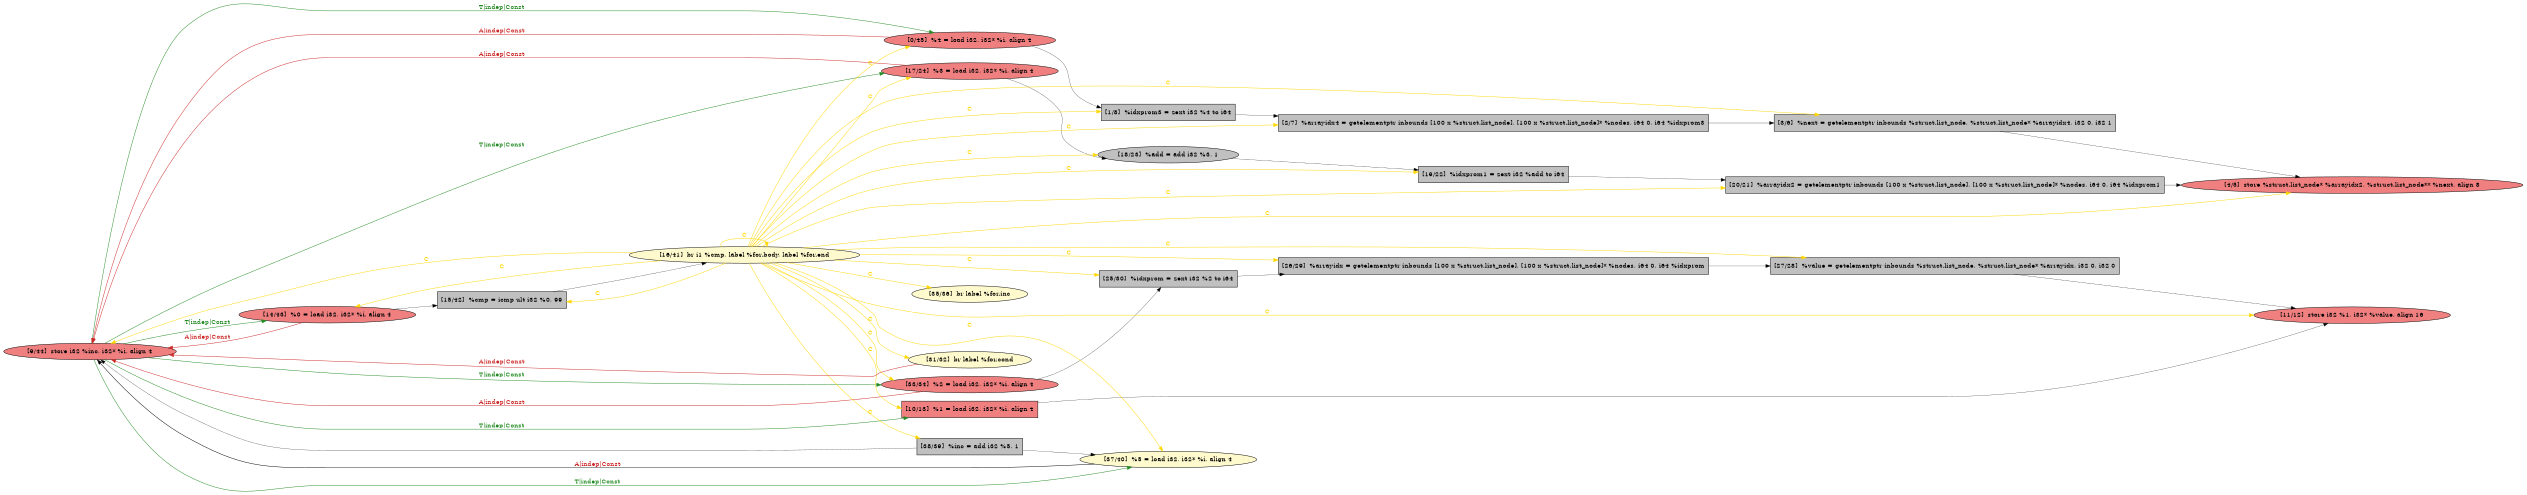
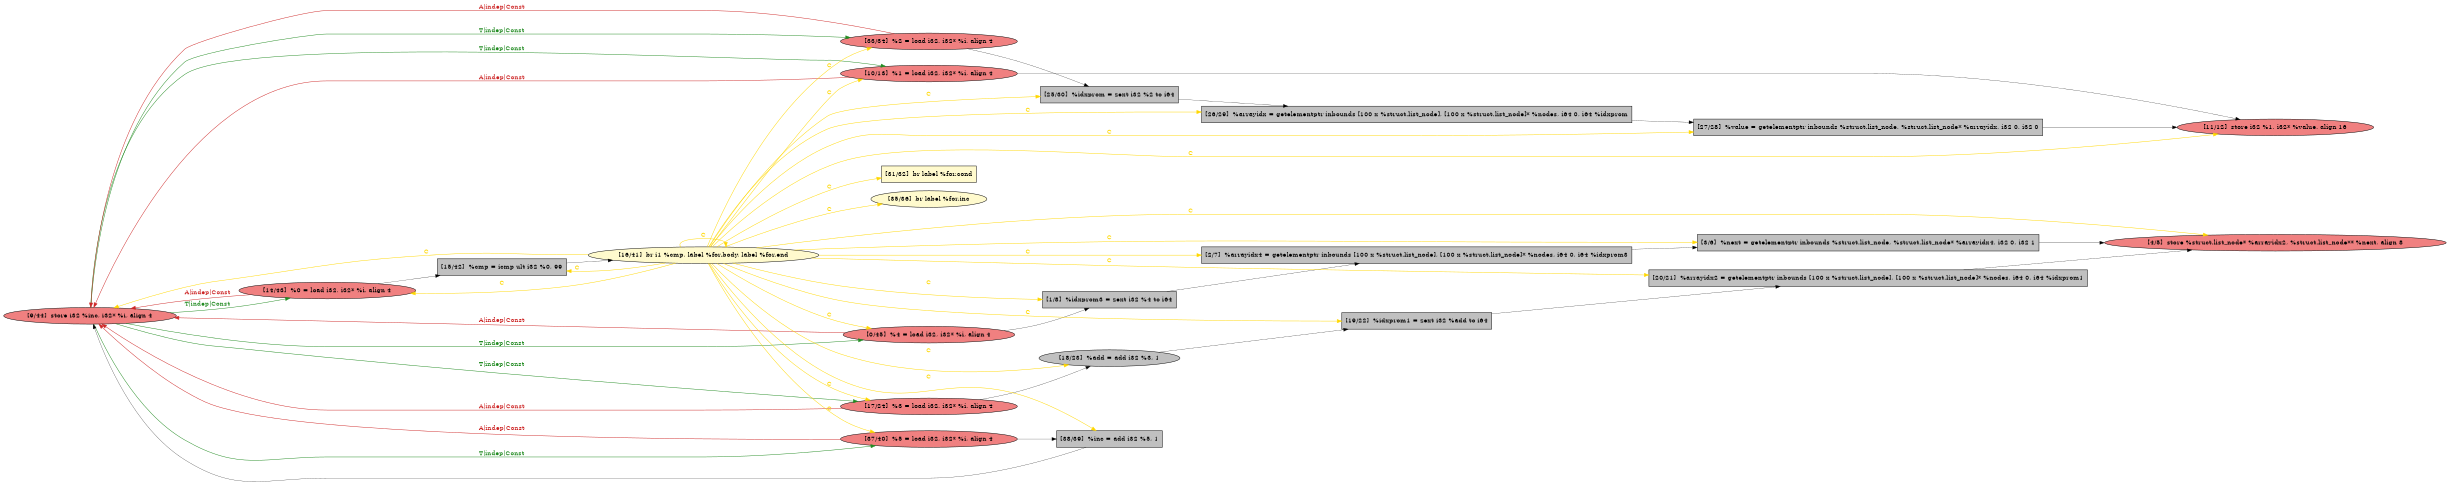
(970, 360) -> (929, 174)
(547, 368) -> (420, 81)
(970, 409) -> (929, 74)
(1057, 452) -> (1035, 439)
(1168, 460) -> (929, 439)
(581, 468) -> (458, 433)
